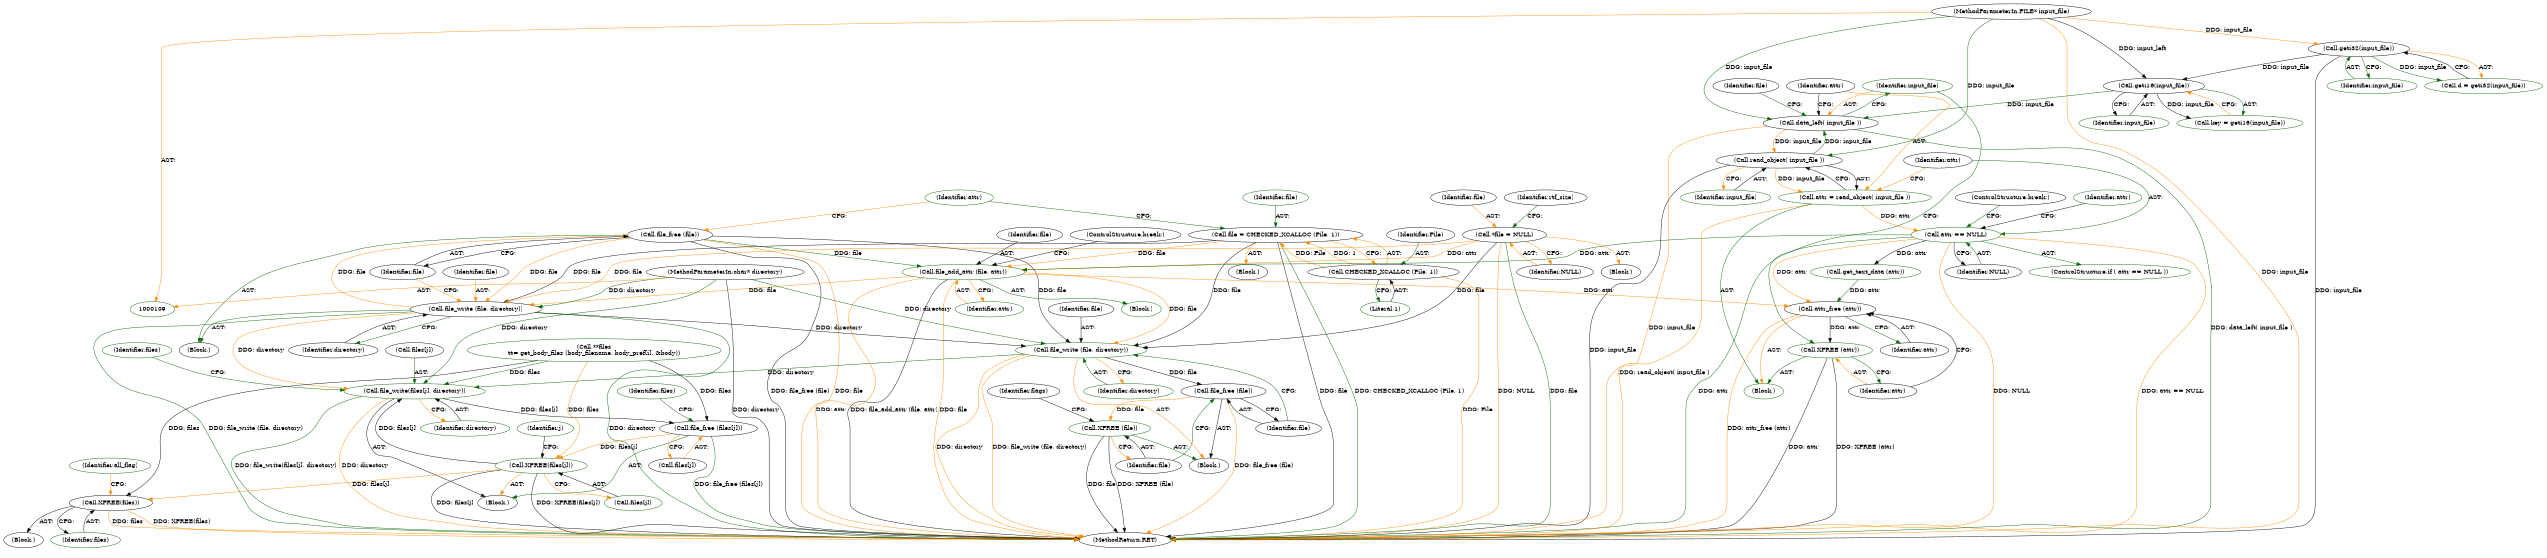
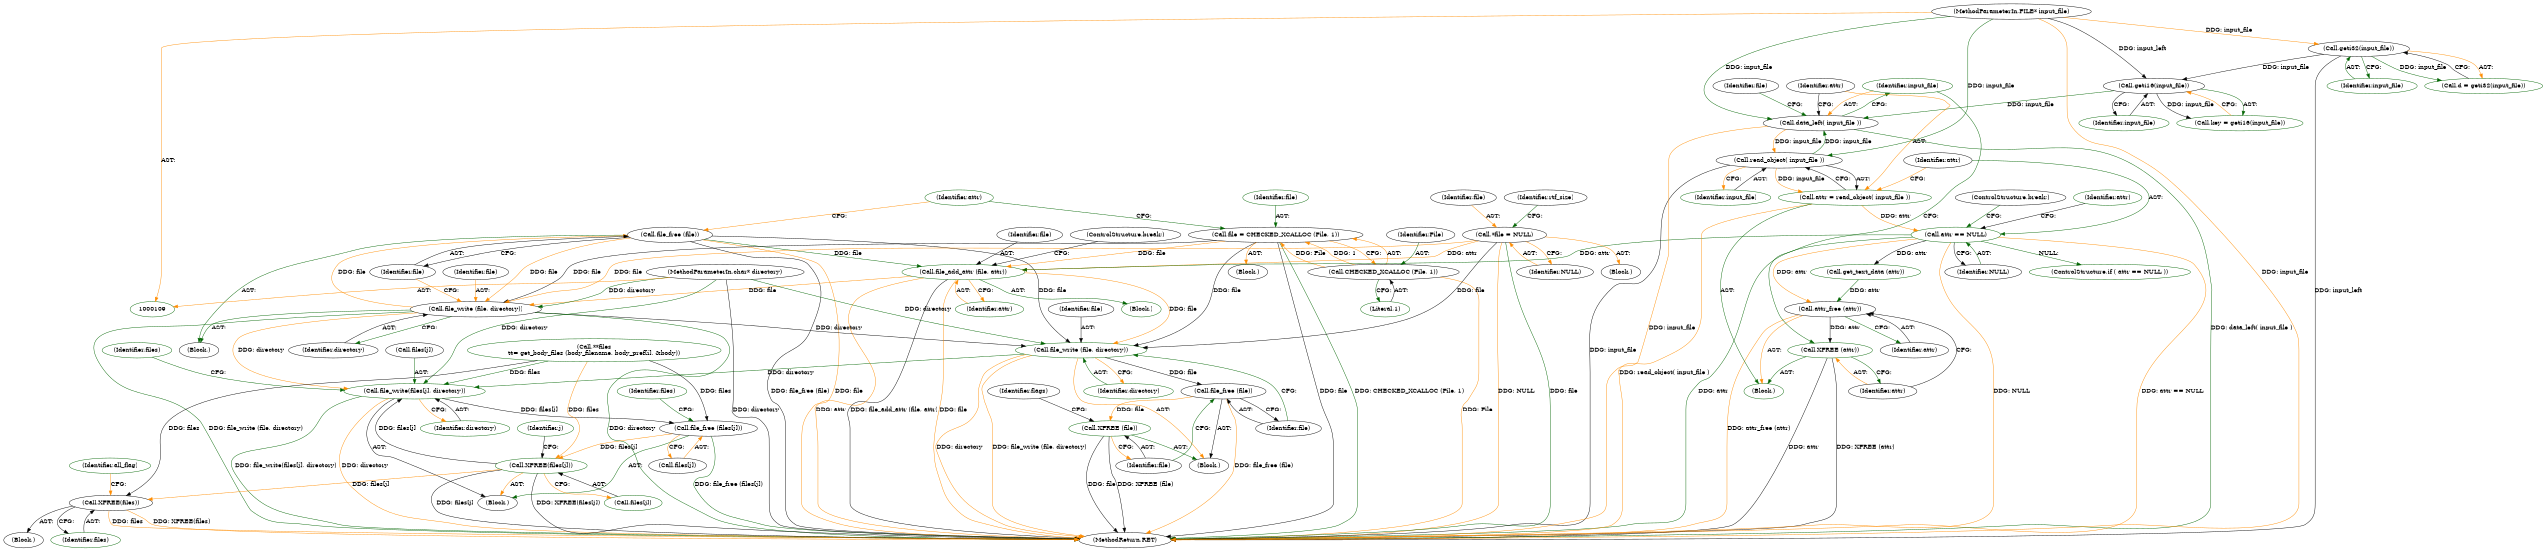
(2050, 253) -> (2050, 253)
(1404, 285) -> none
(2338, 291) -> (2338, 291)
